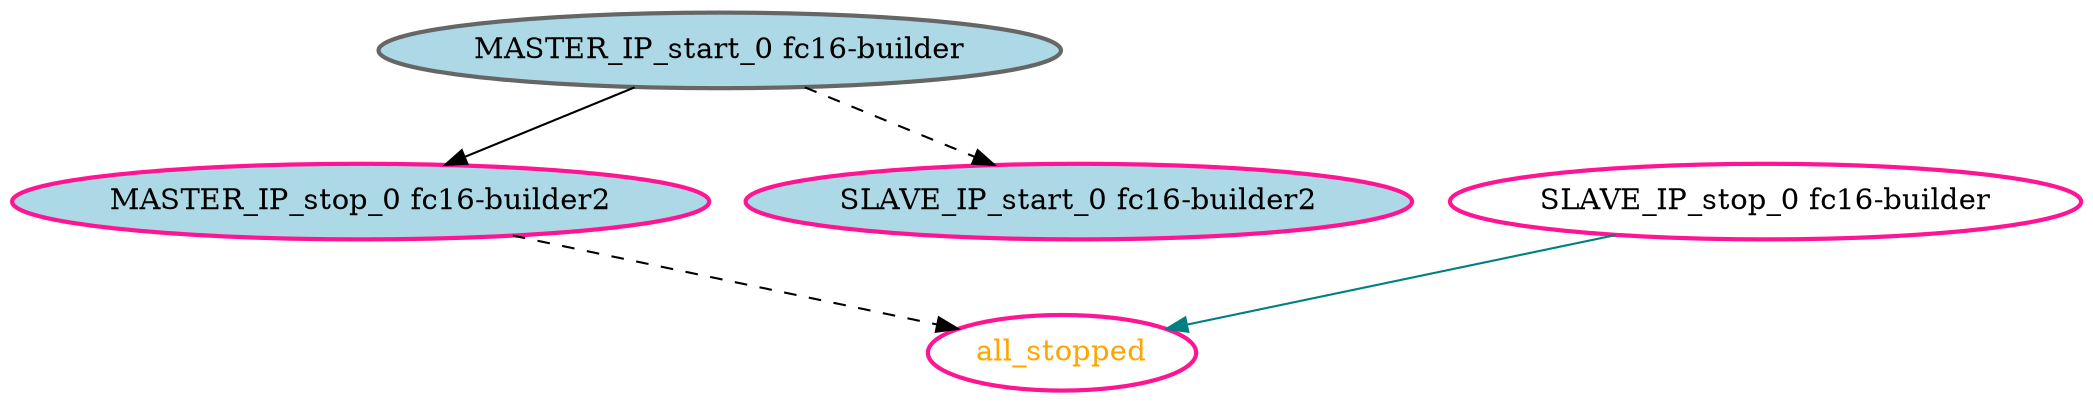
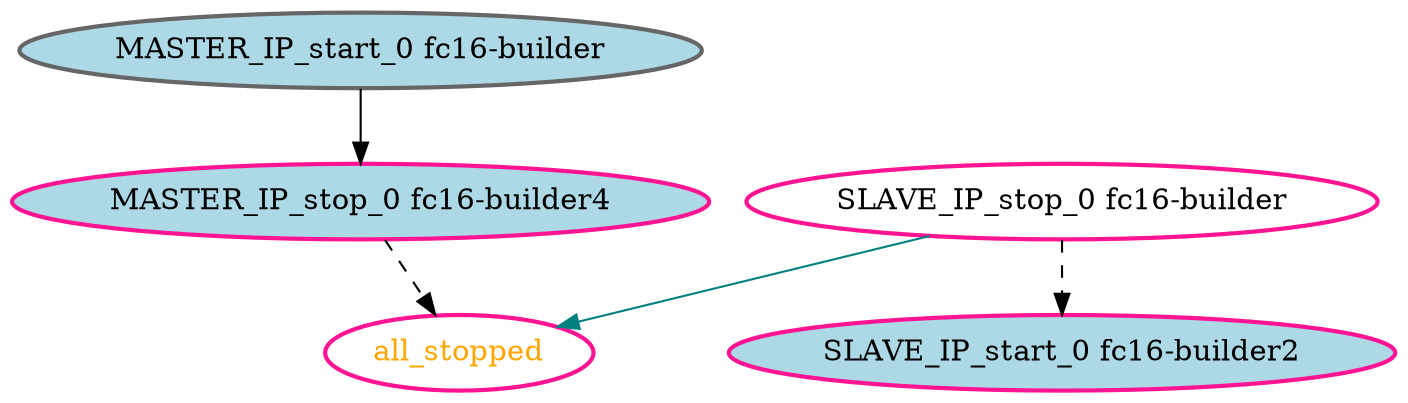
(890, 122) -> (1062, 267)
(361, 202) -> (361, 202)
